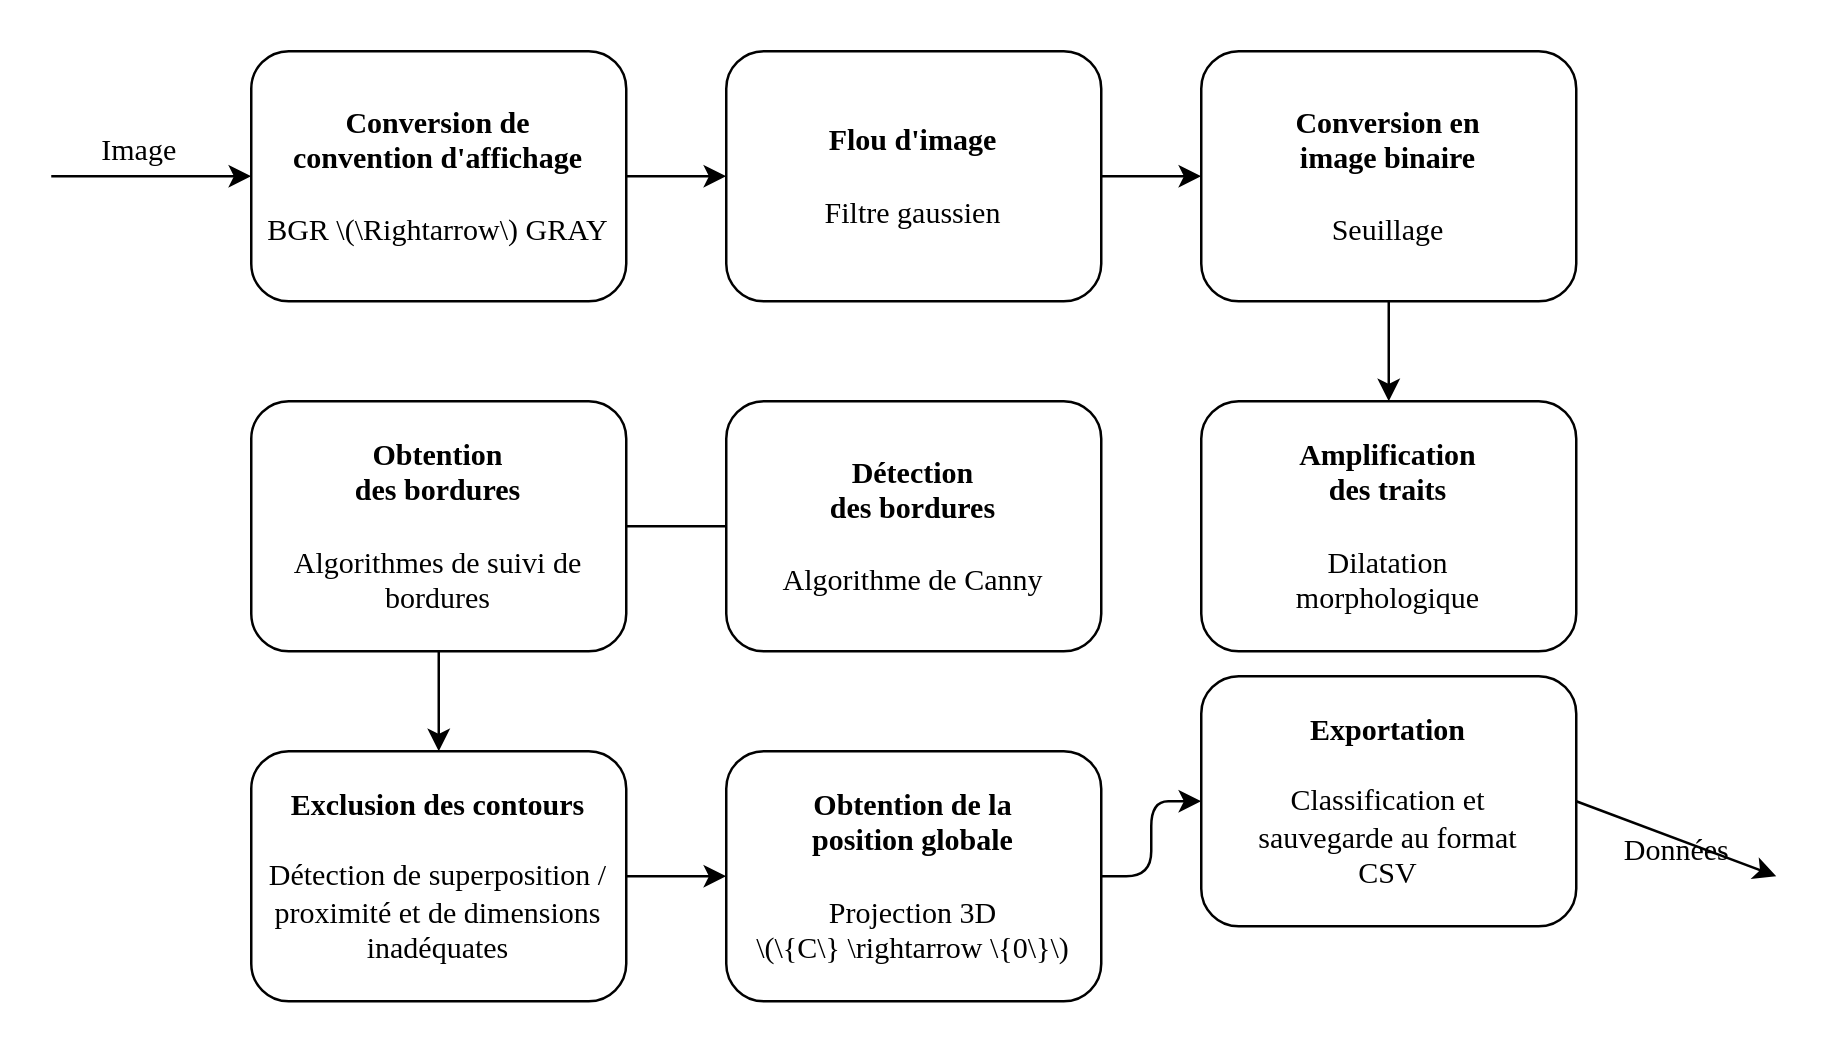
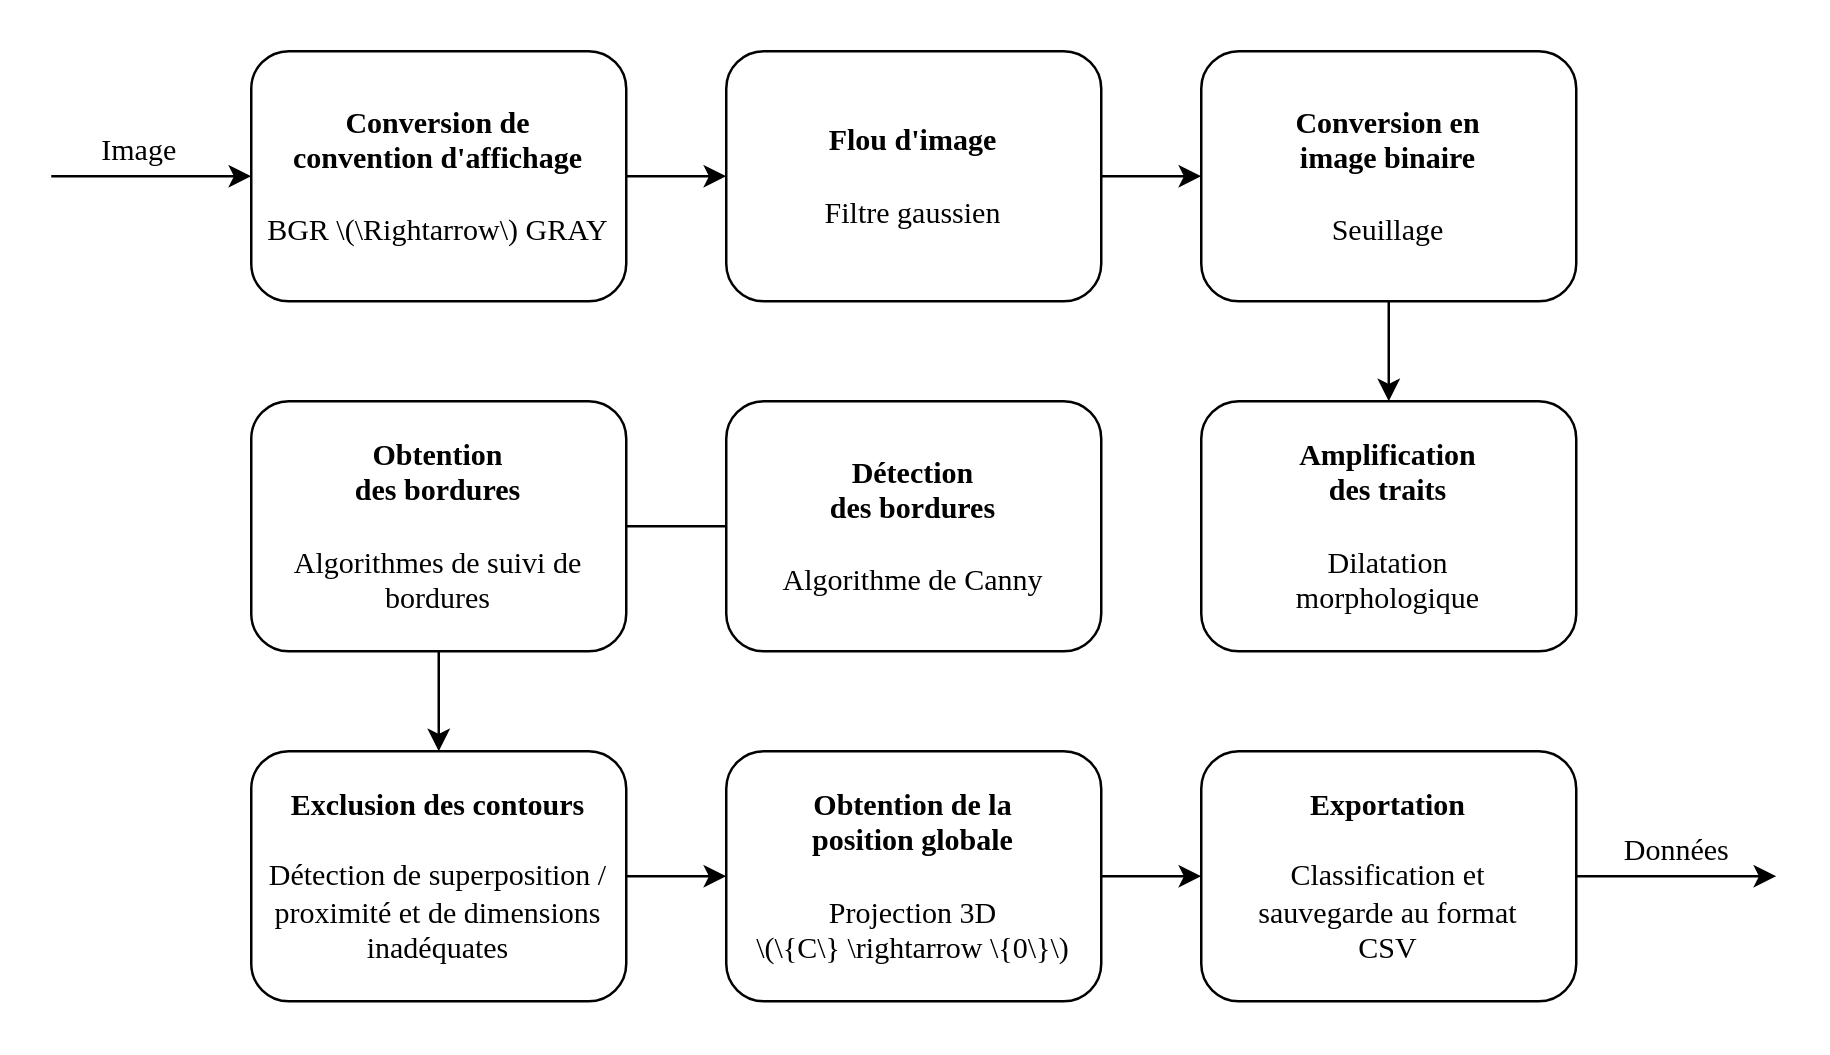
(1389, 801) -> (1389, 876)
